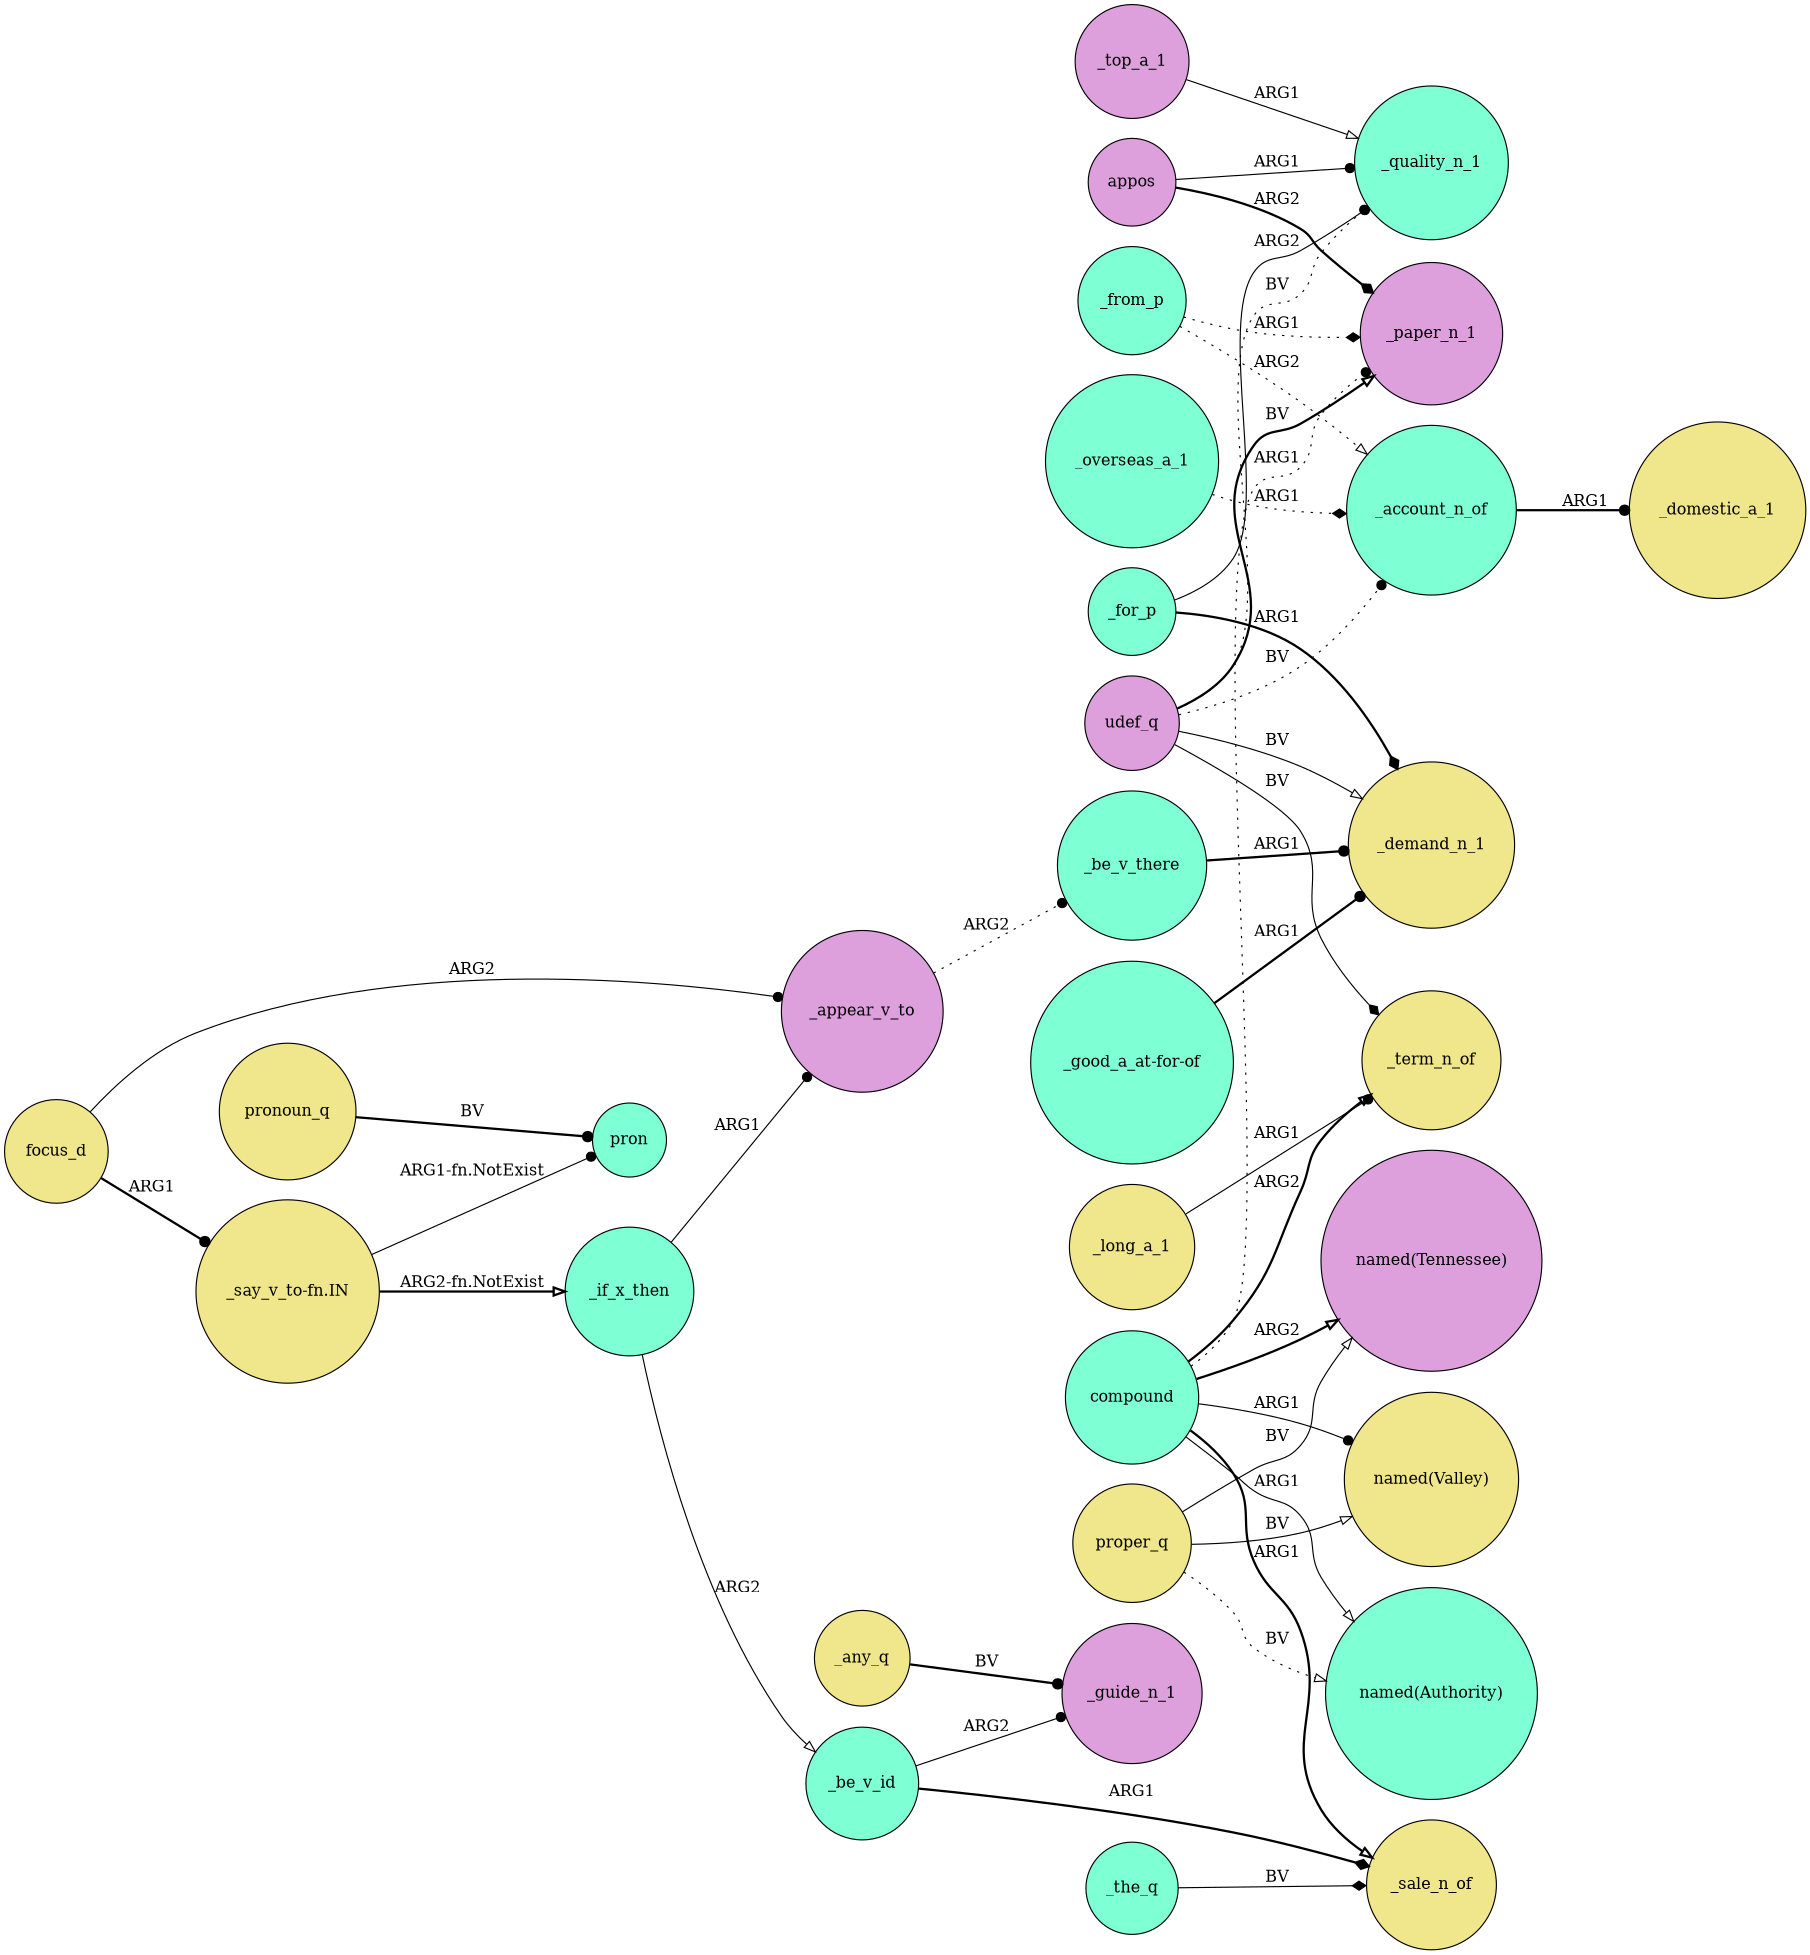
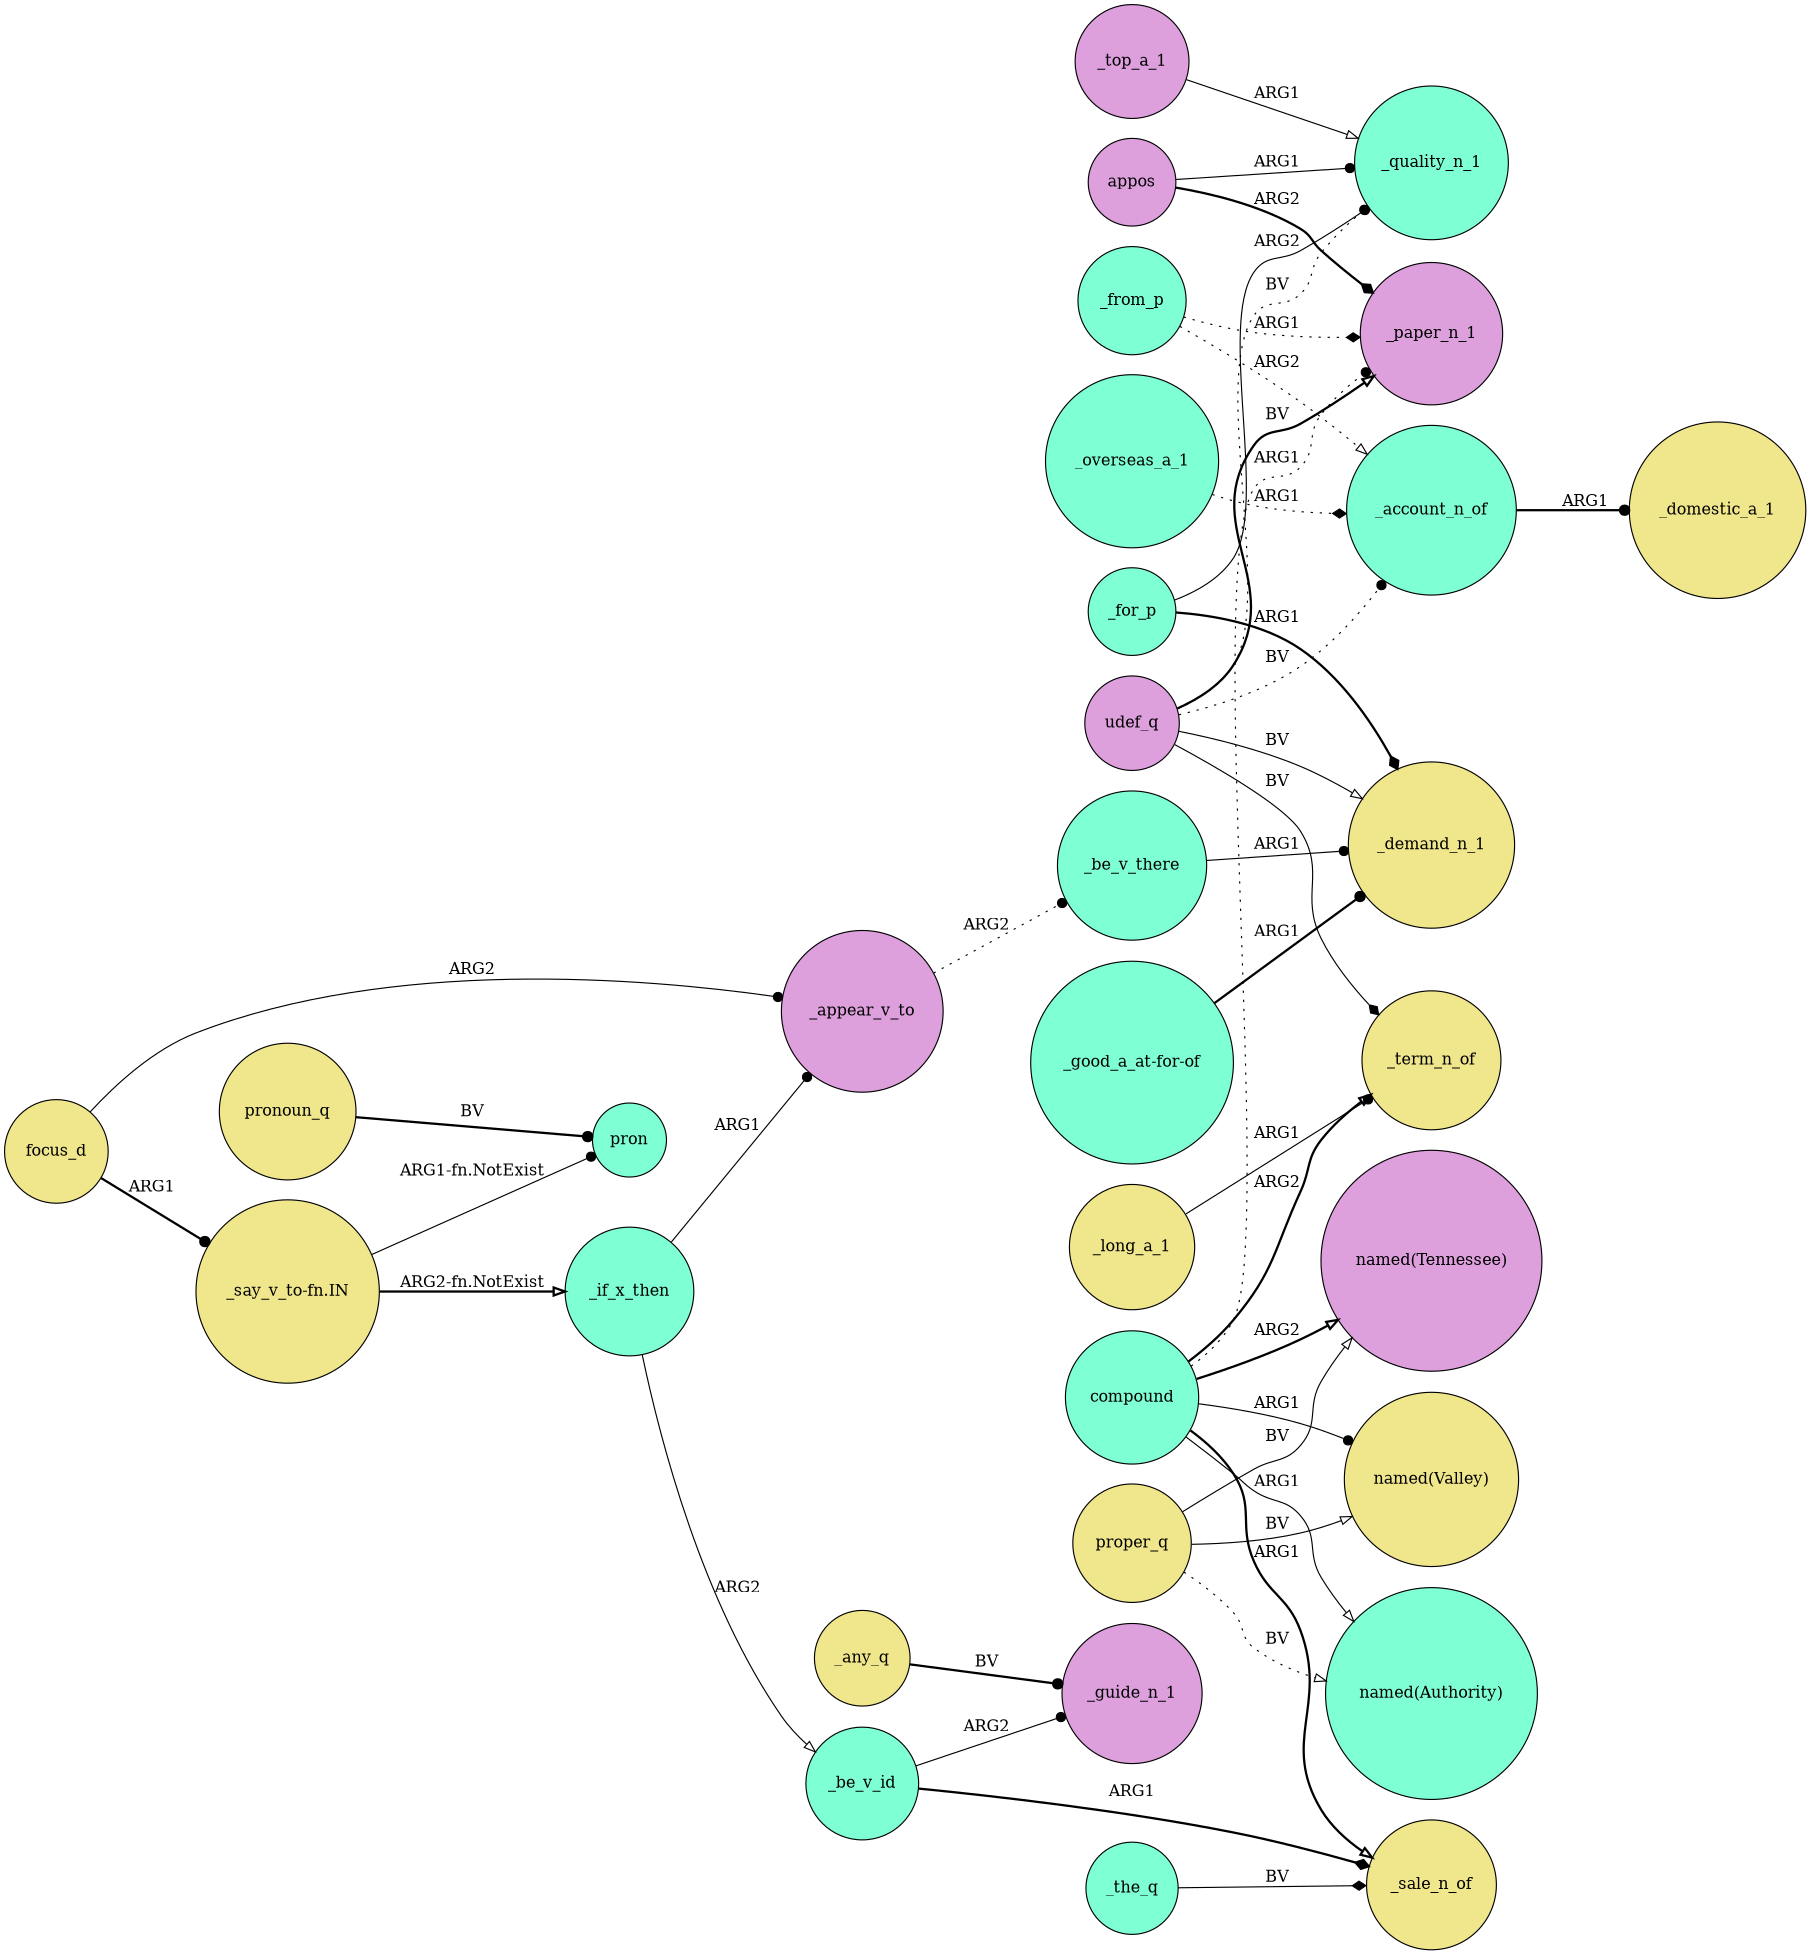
(1273, 856) -> (1273, 856)
